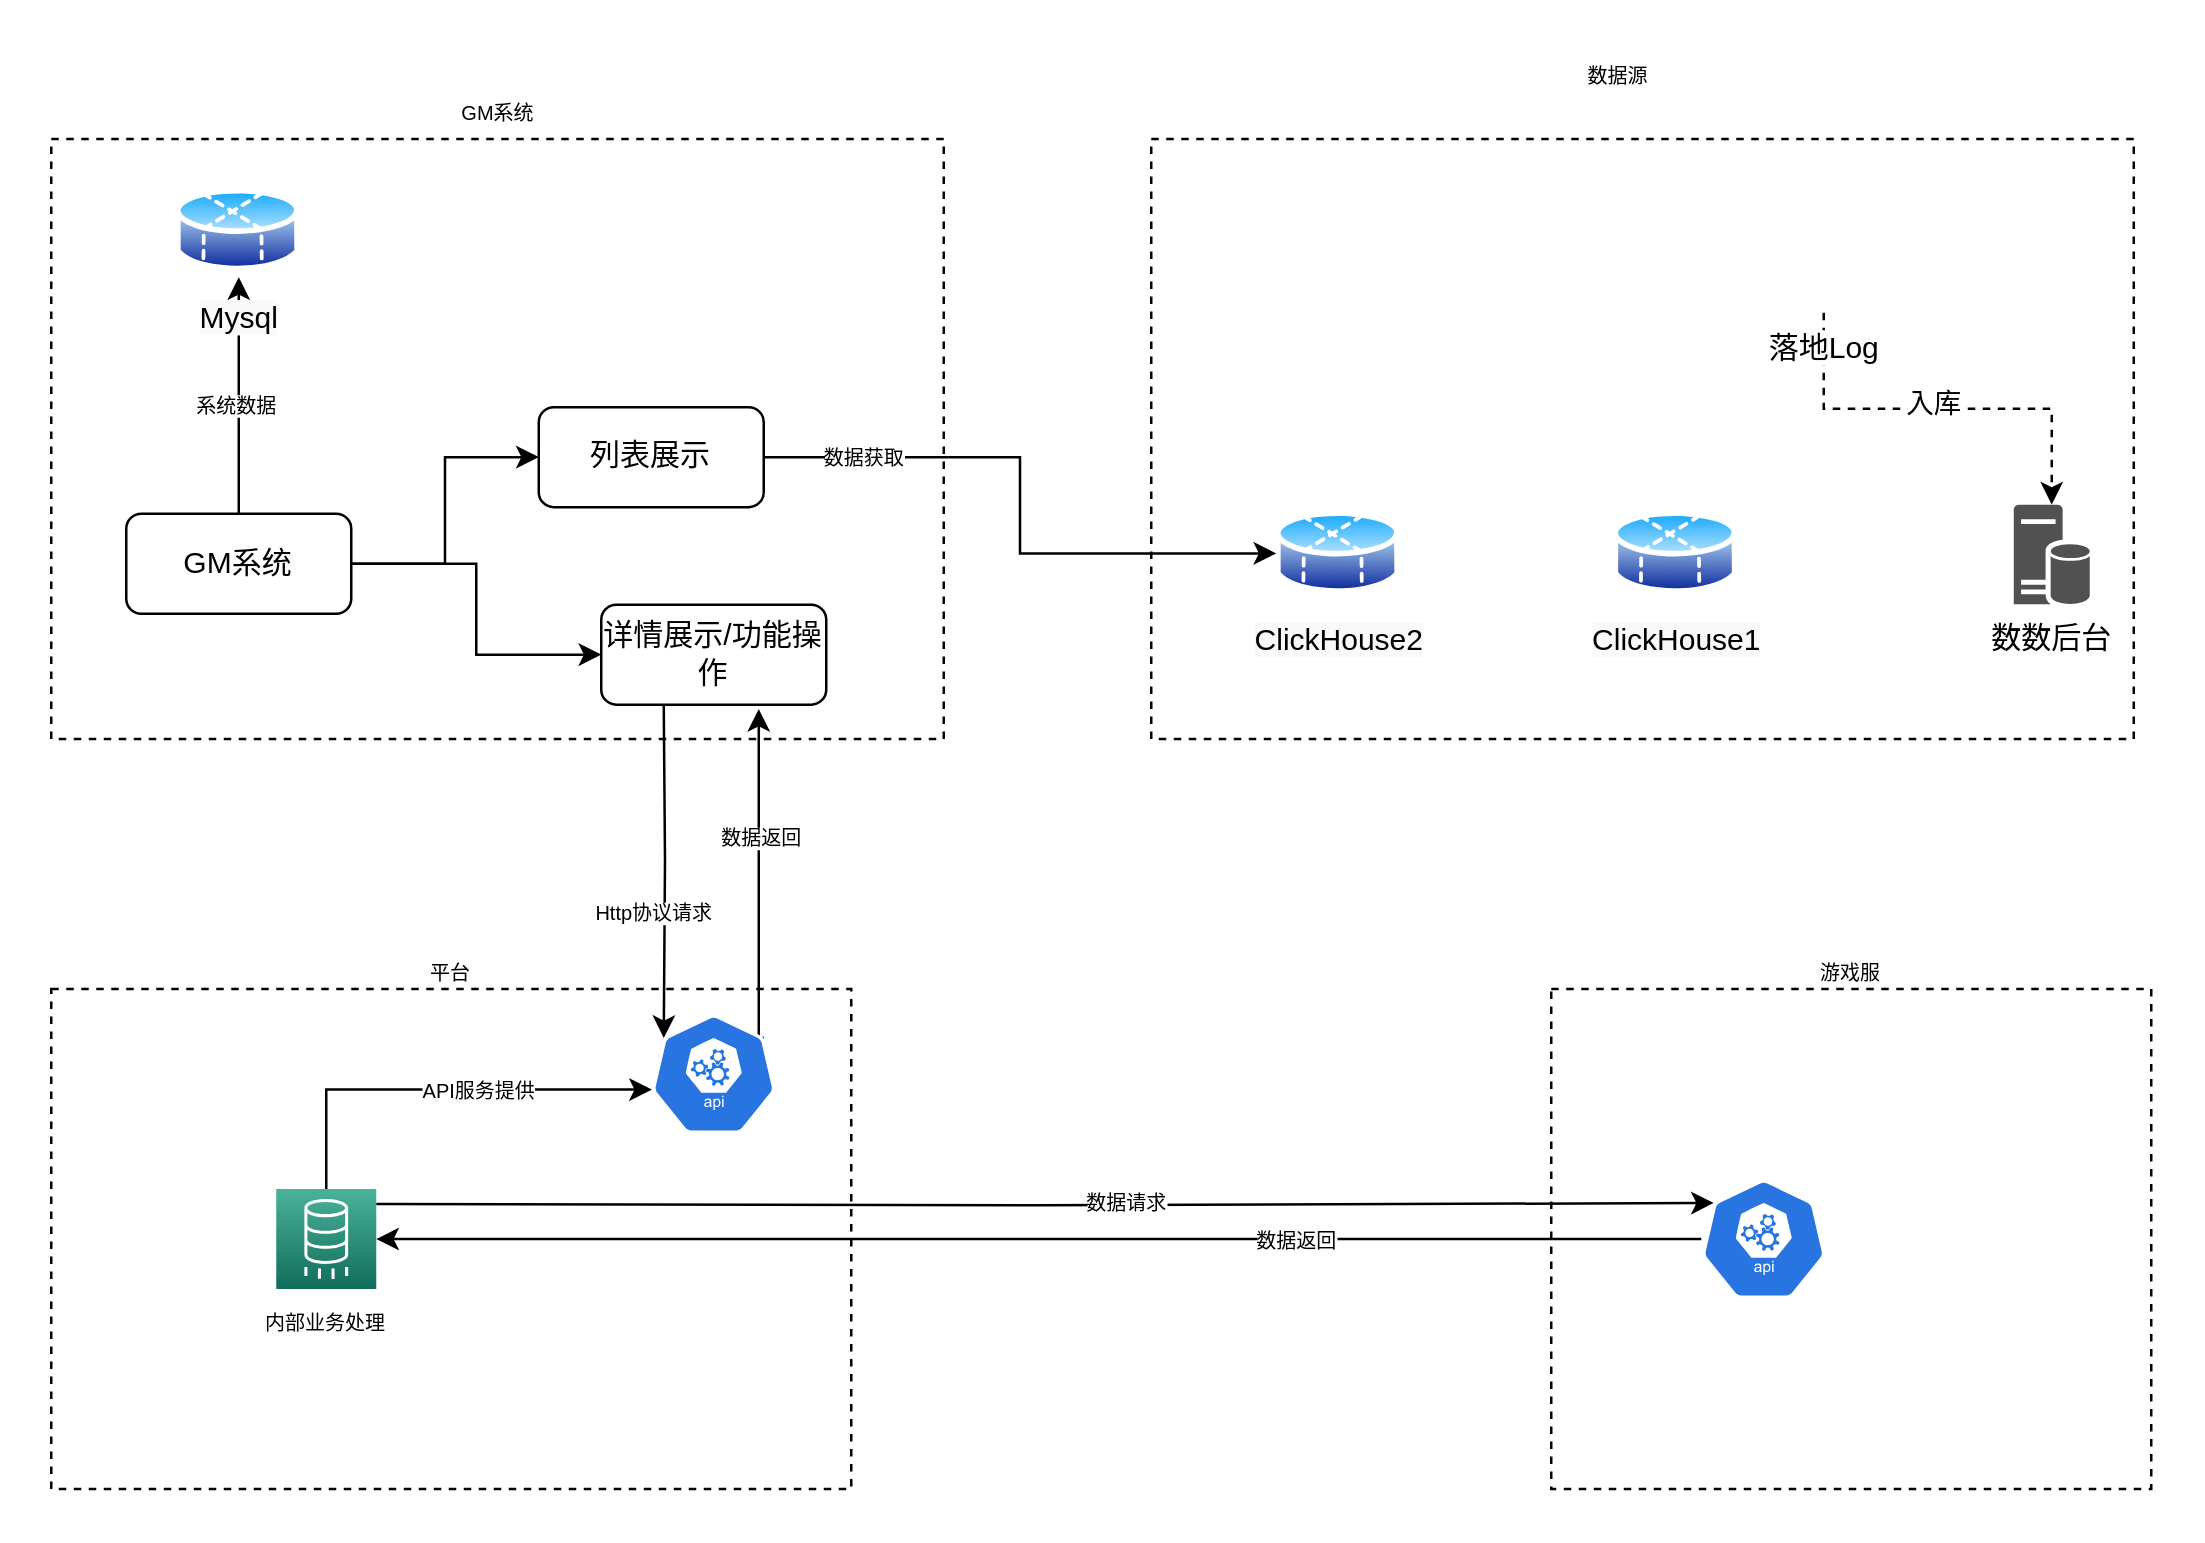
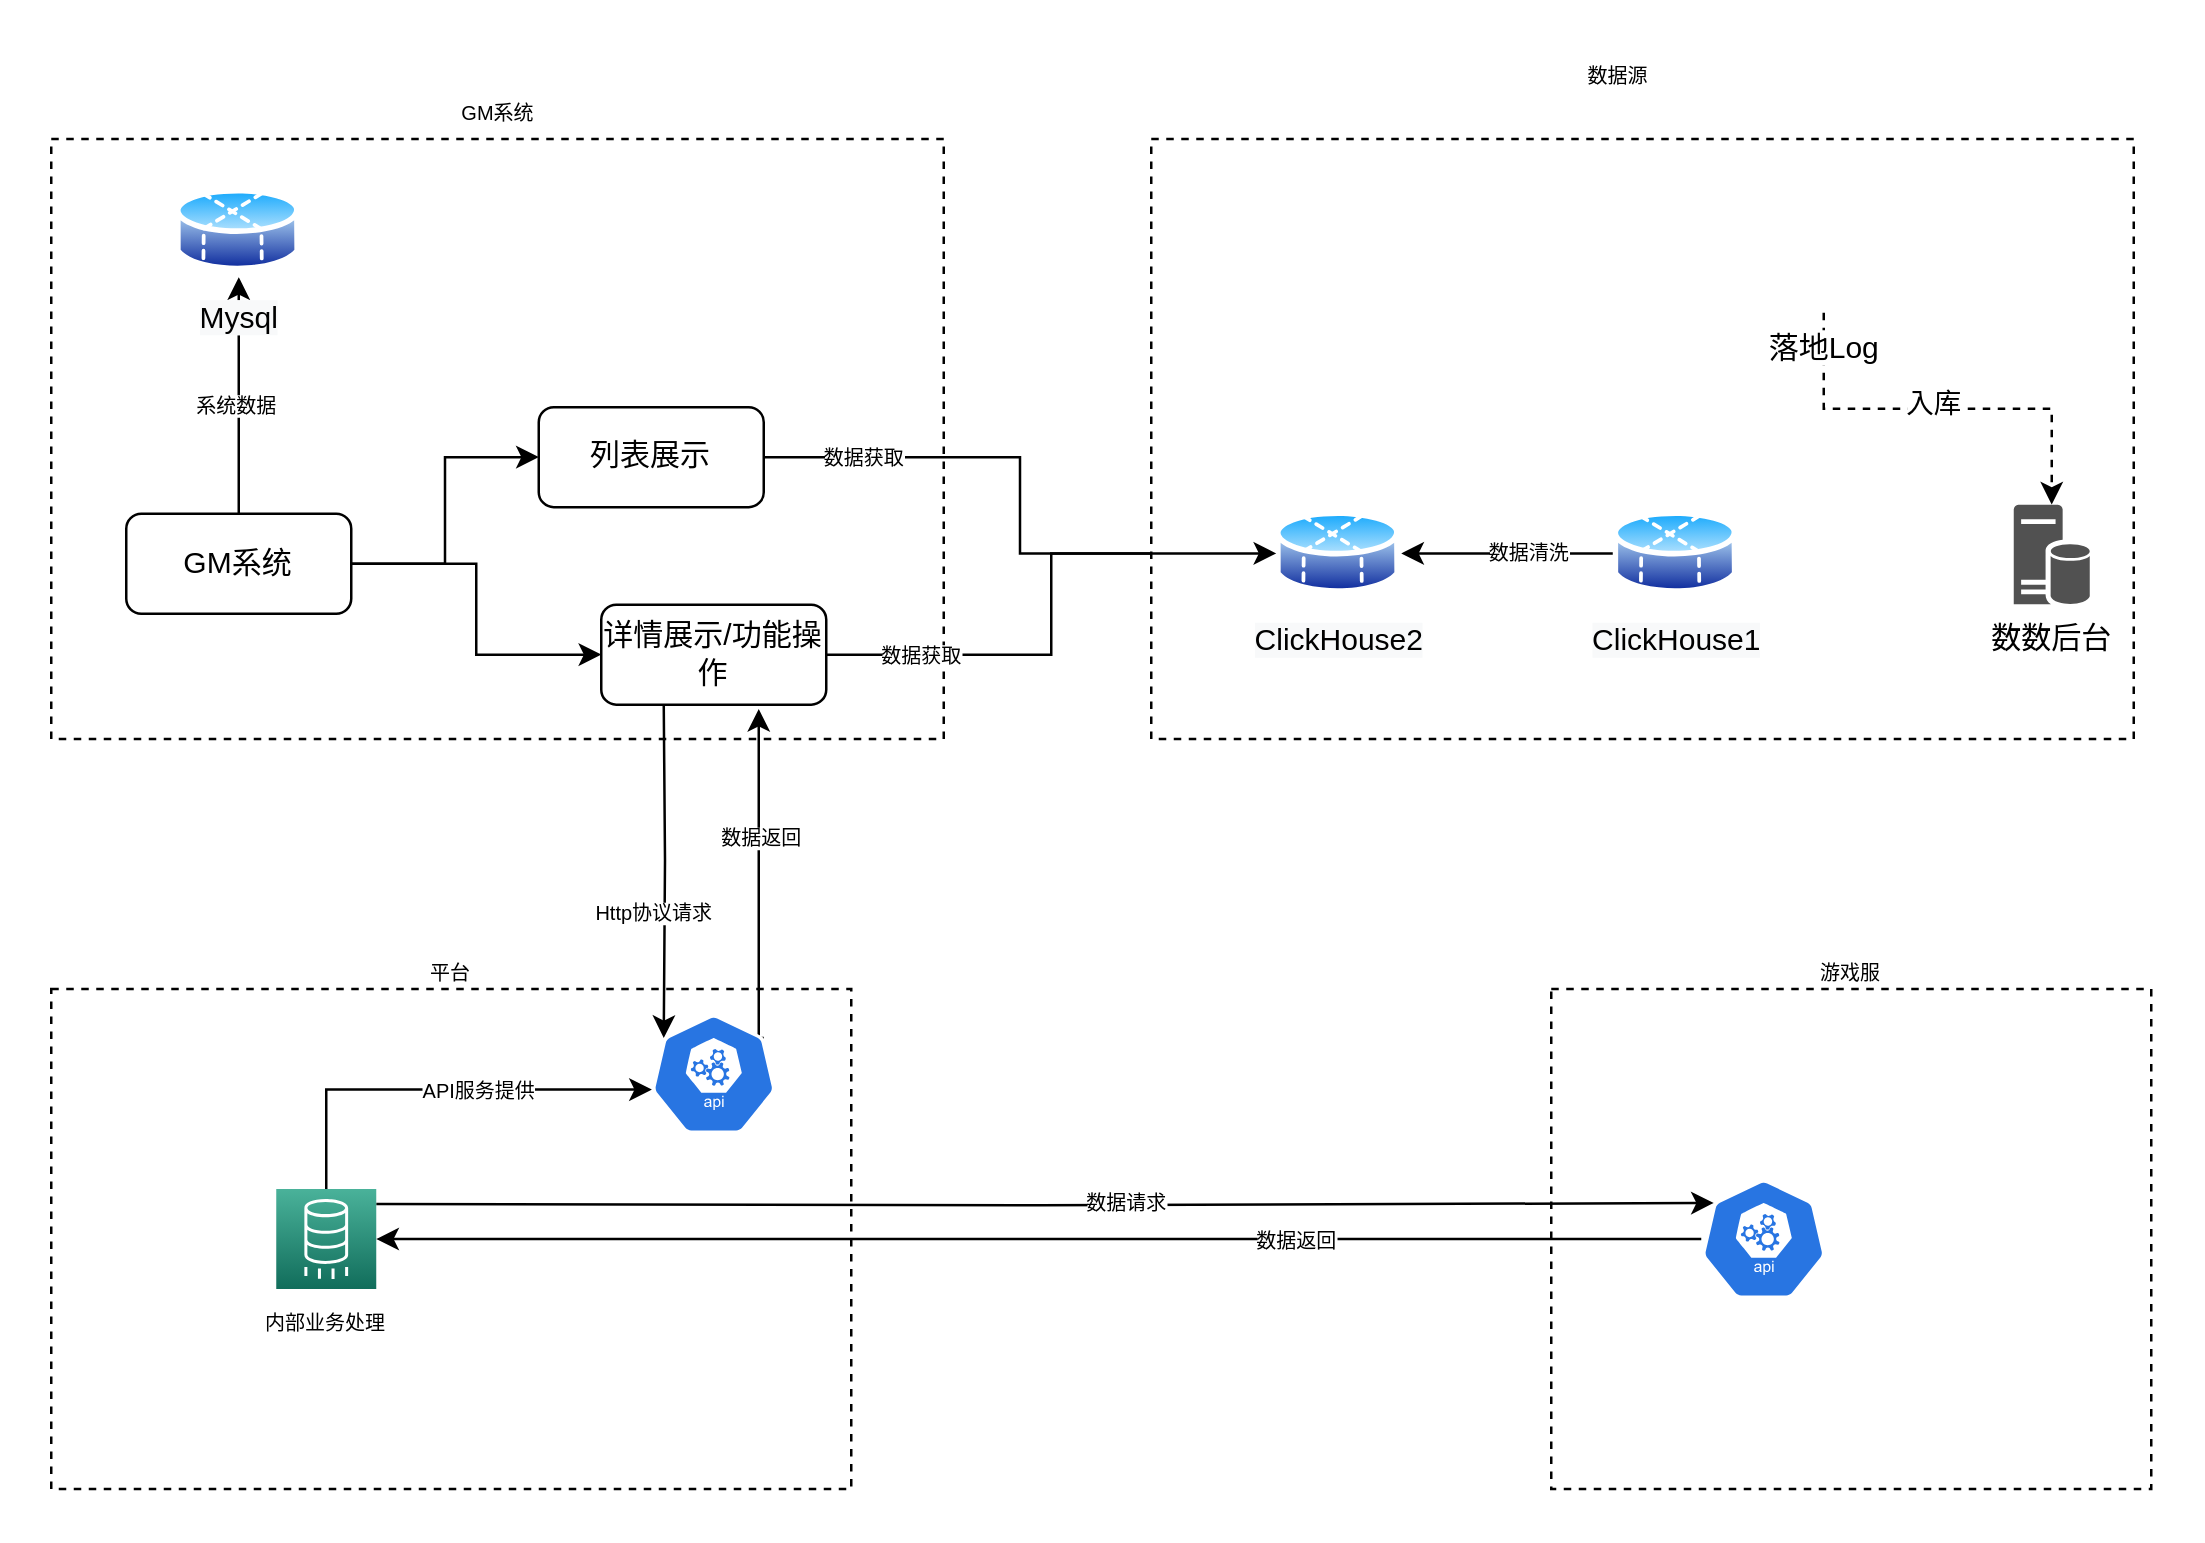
none -> (1515, 553)
none -> (986, 655)
